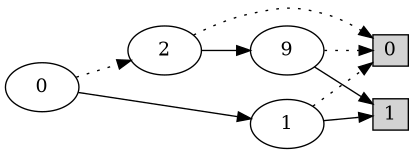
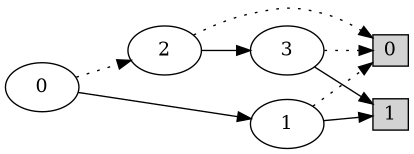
(287, 50) -> (287, 50)
